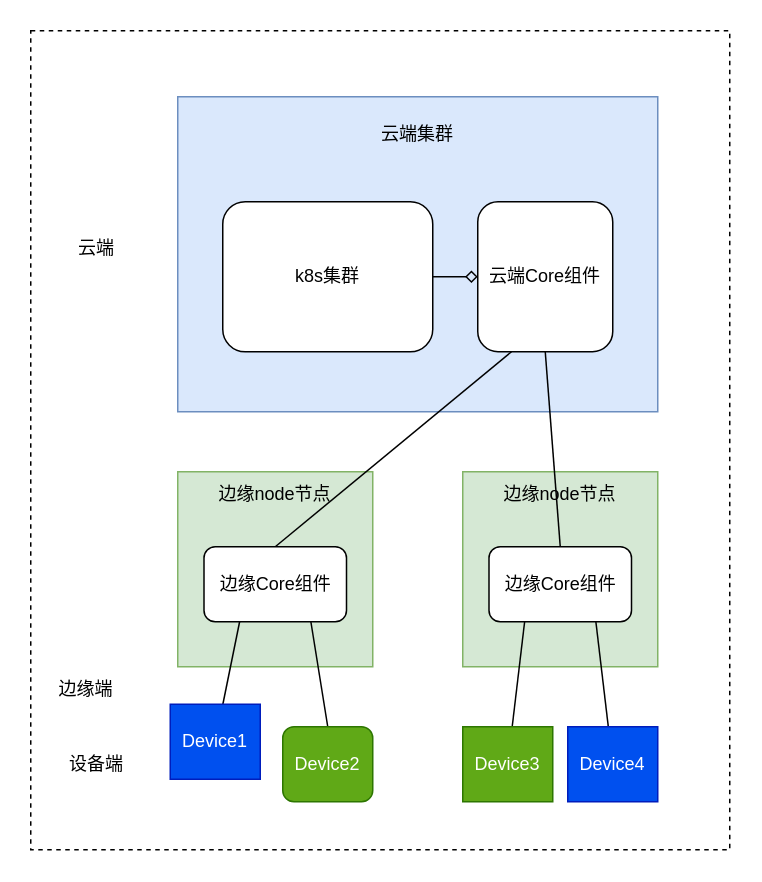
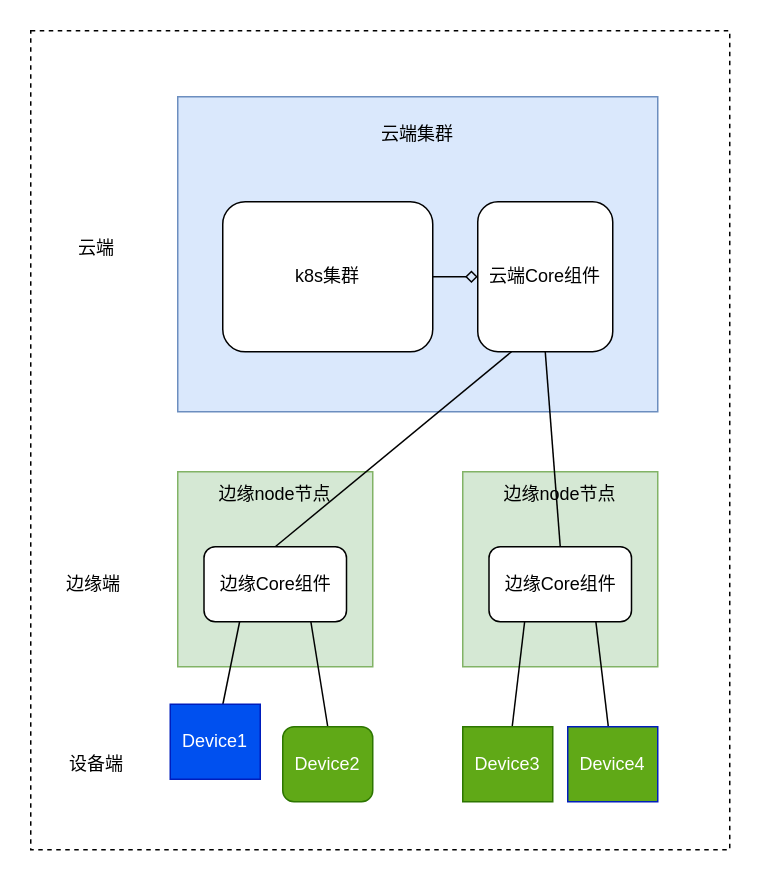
(86, 689) -> (94, 584)
(613, 764) -> (613, 764)
